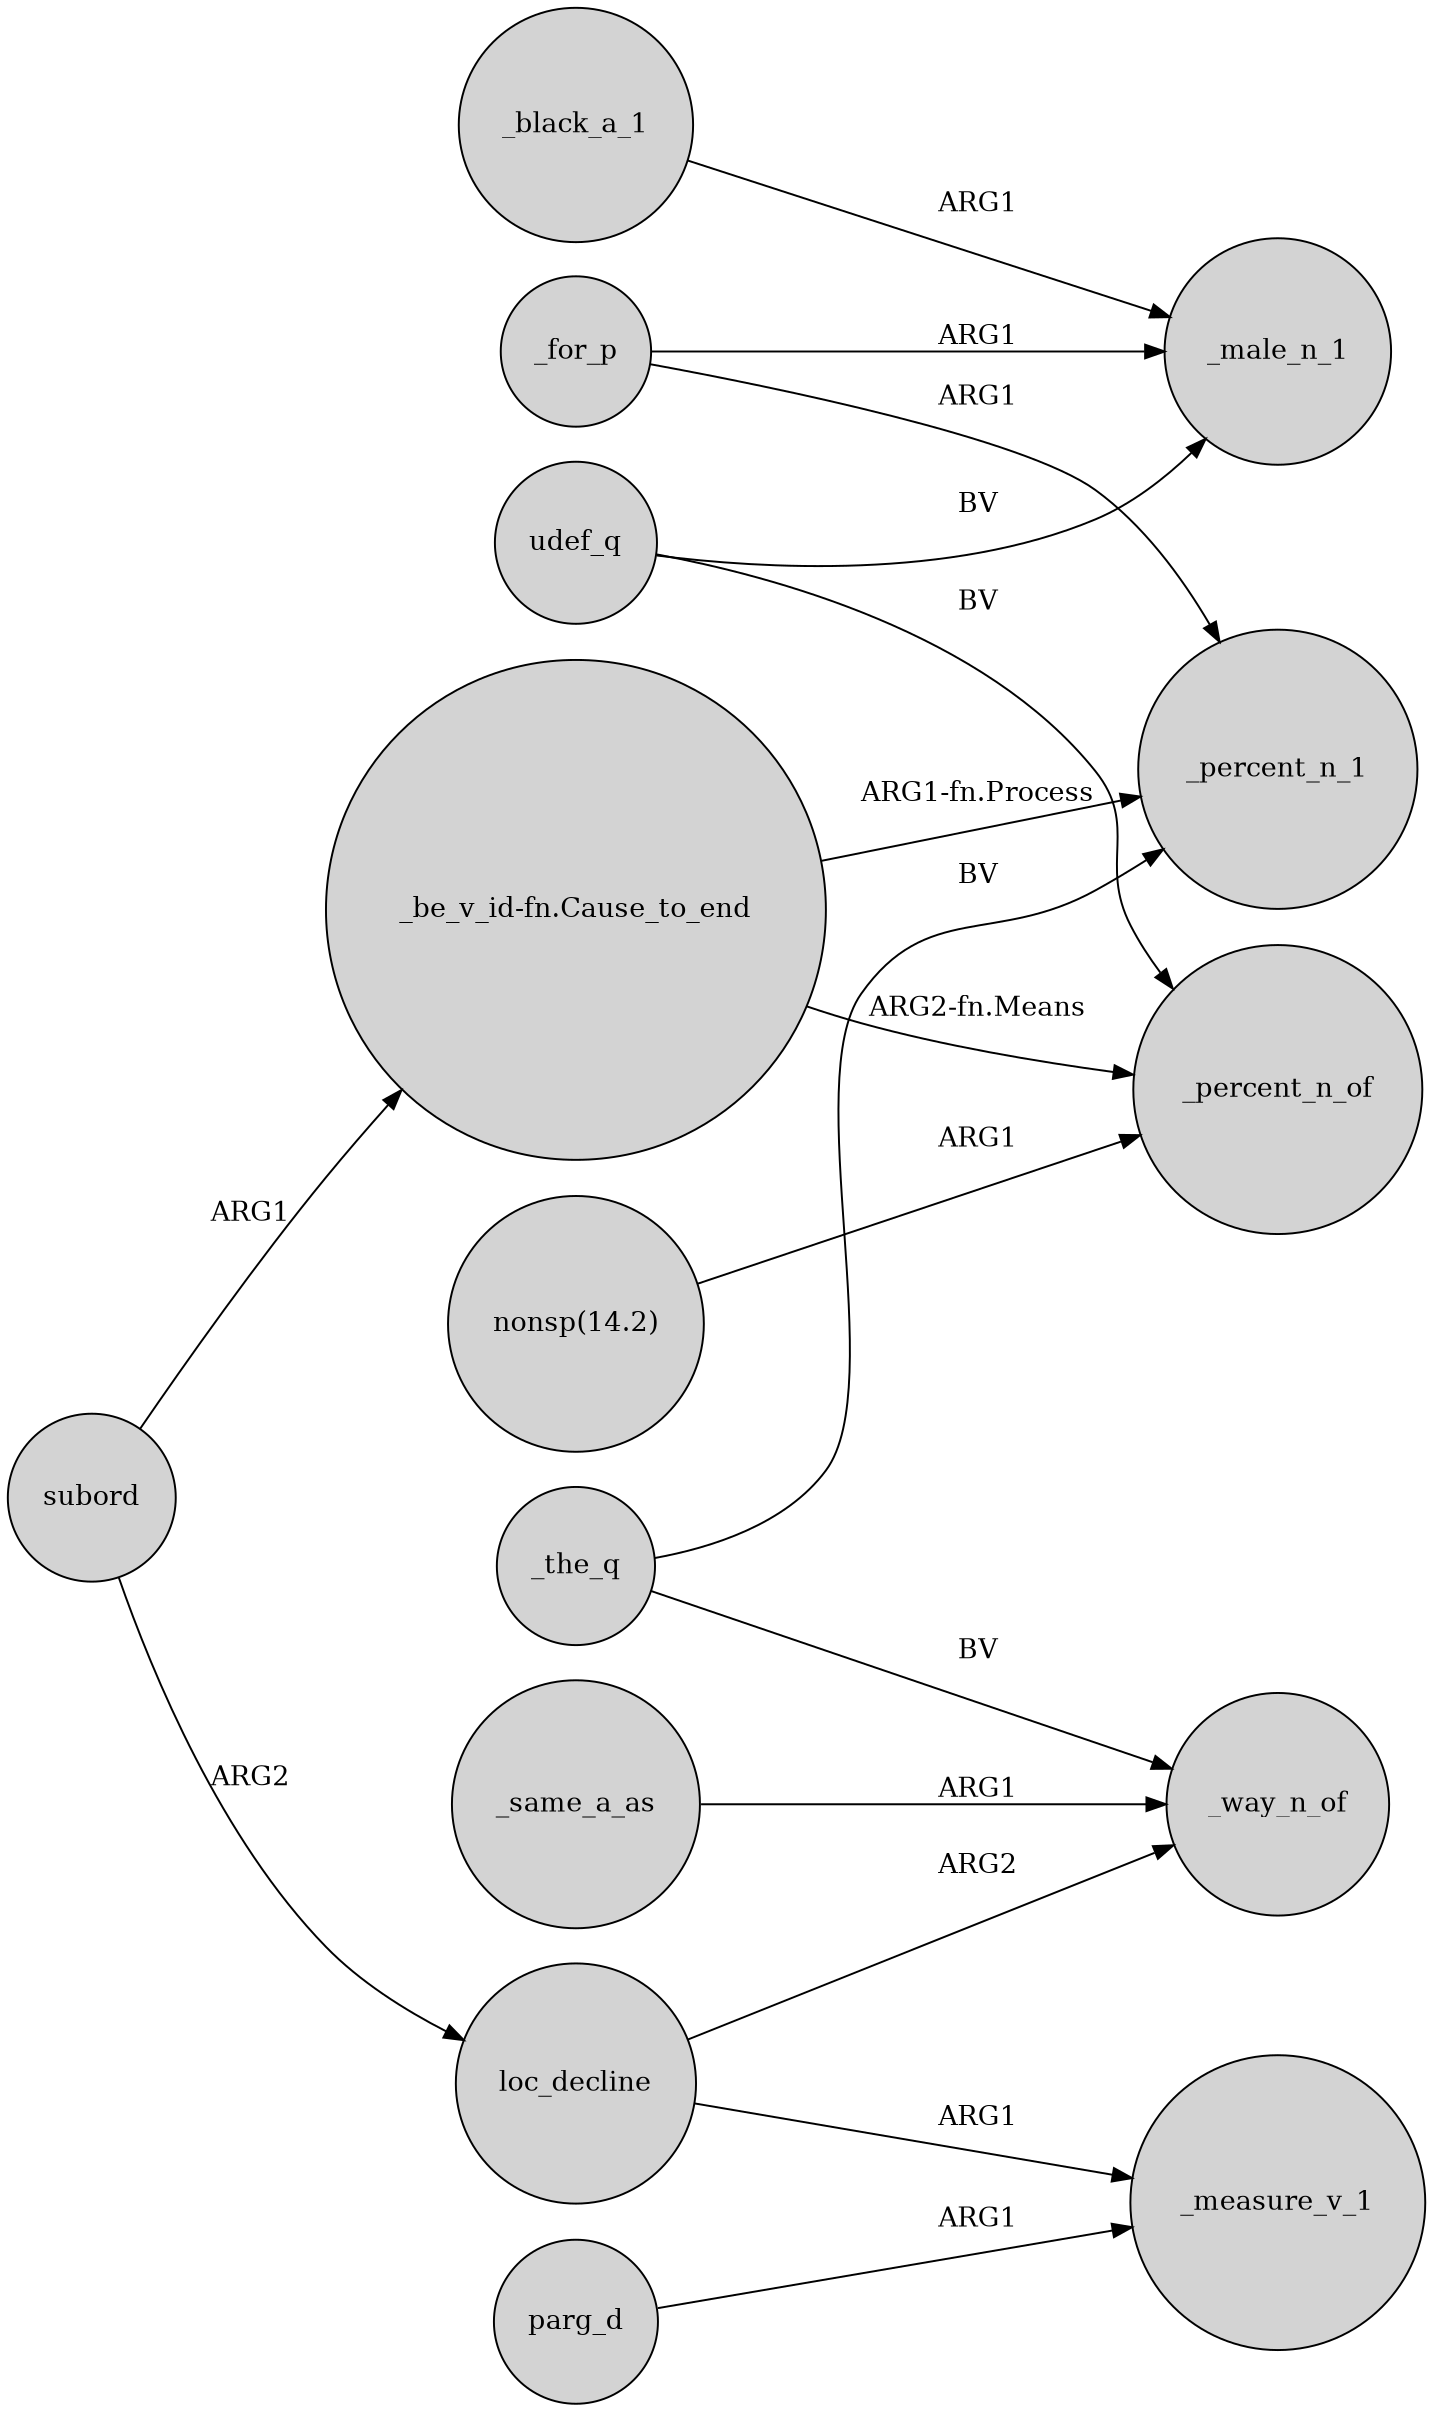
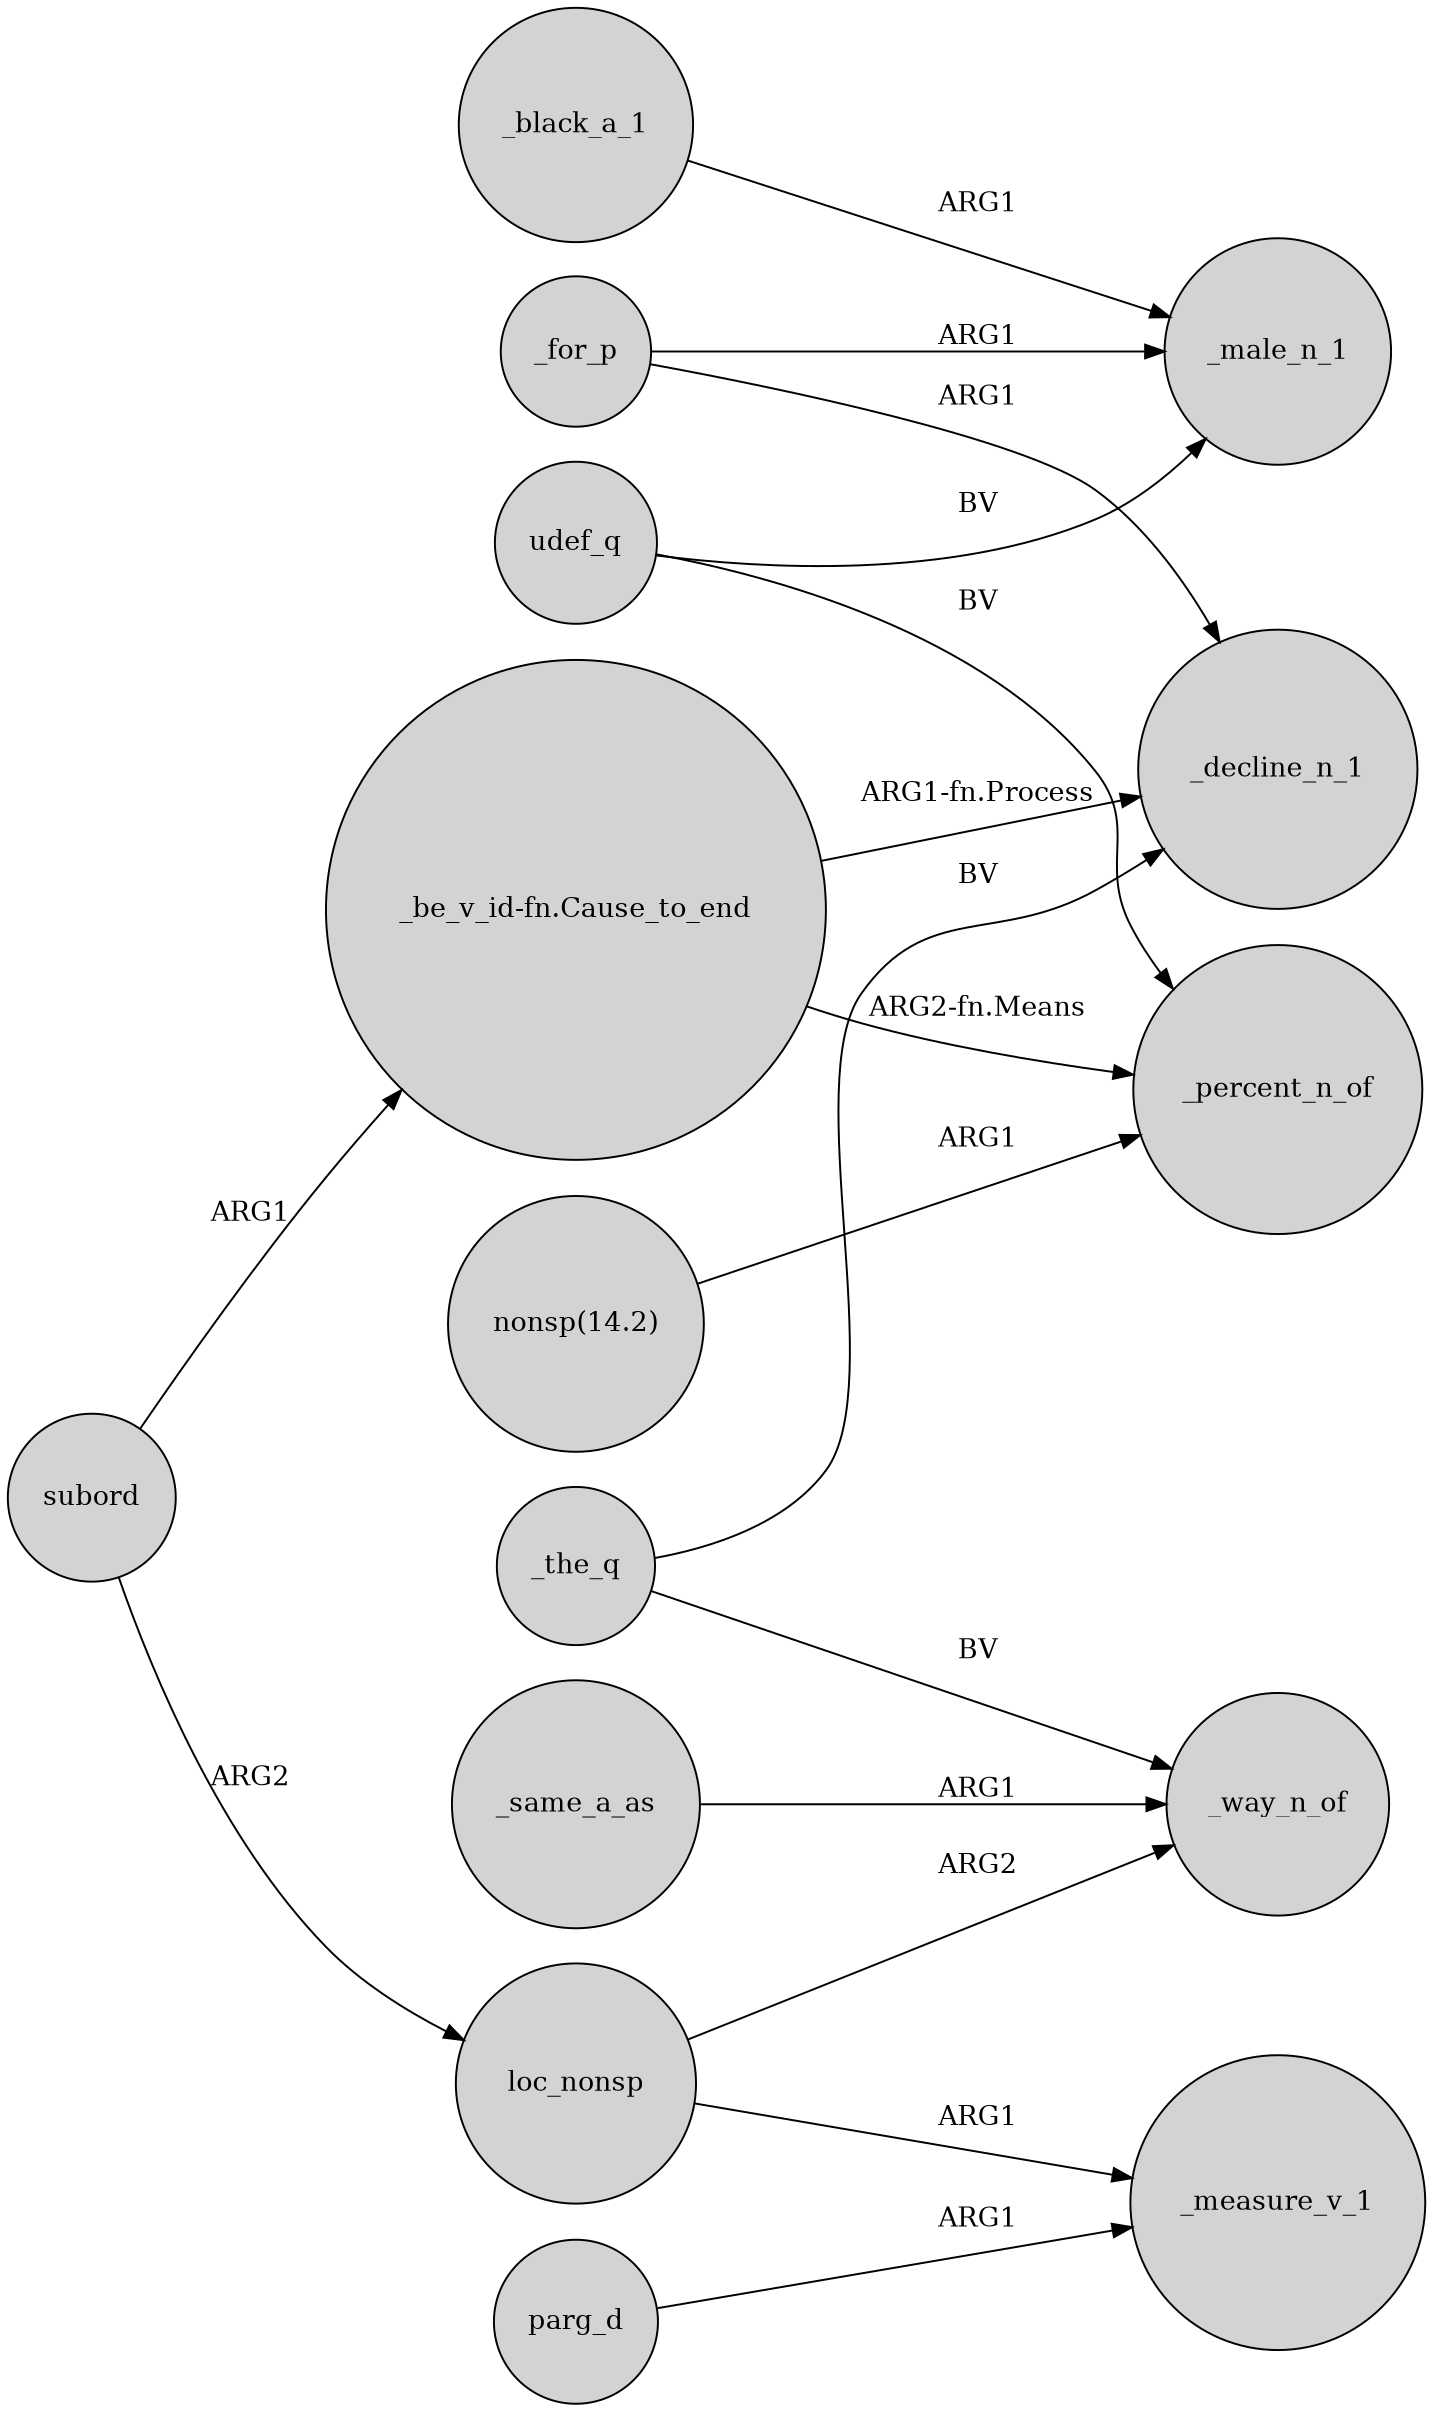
(1278, 769) -> (1278, 769)
(576, 2084) -> (576, 2084)
